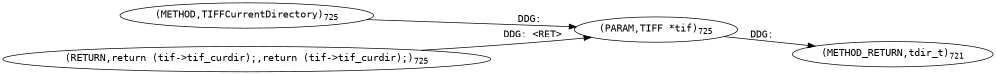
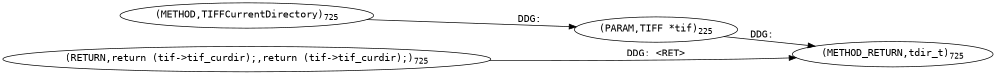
(706, 29) -> (706, 29)
(503, 45) -> (639, 60)
(957, 53) -> (957, 53)
